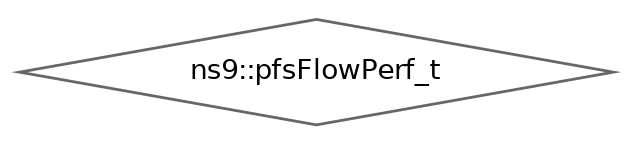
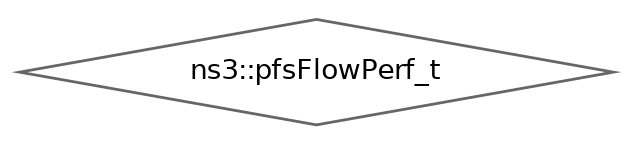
(316, 72) -> (316, 72)
